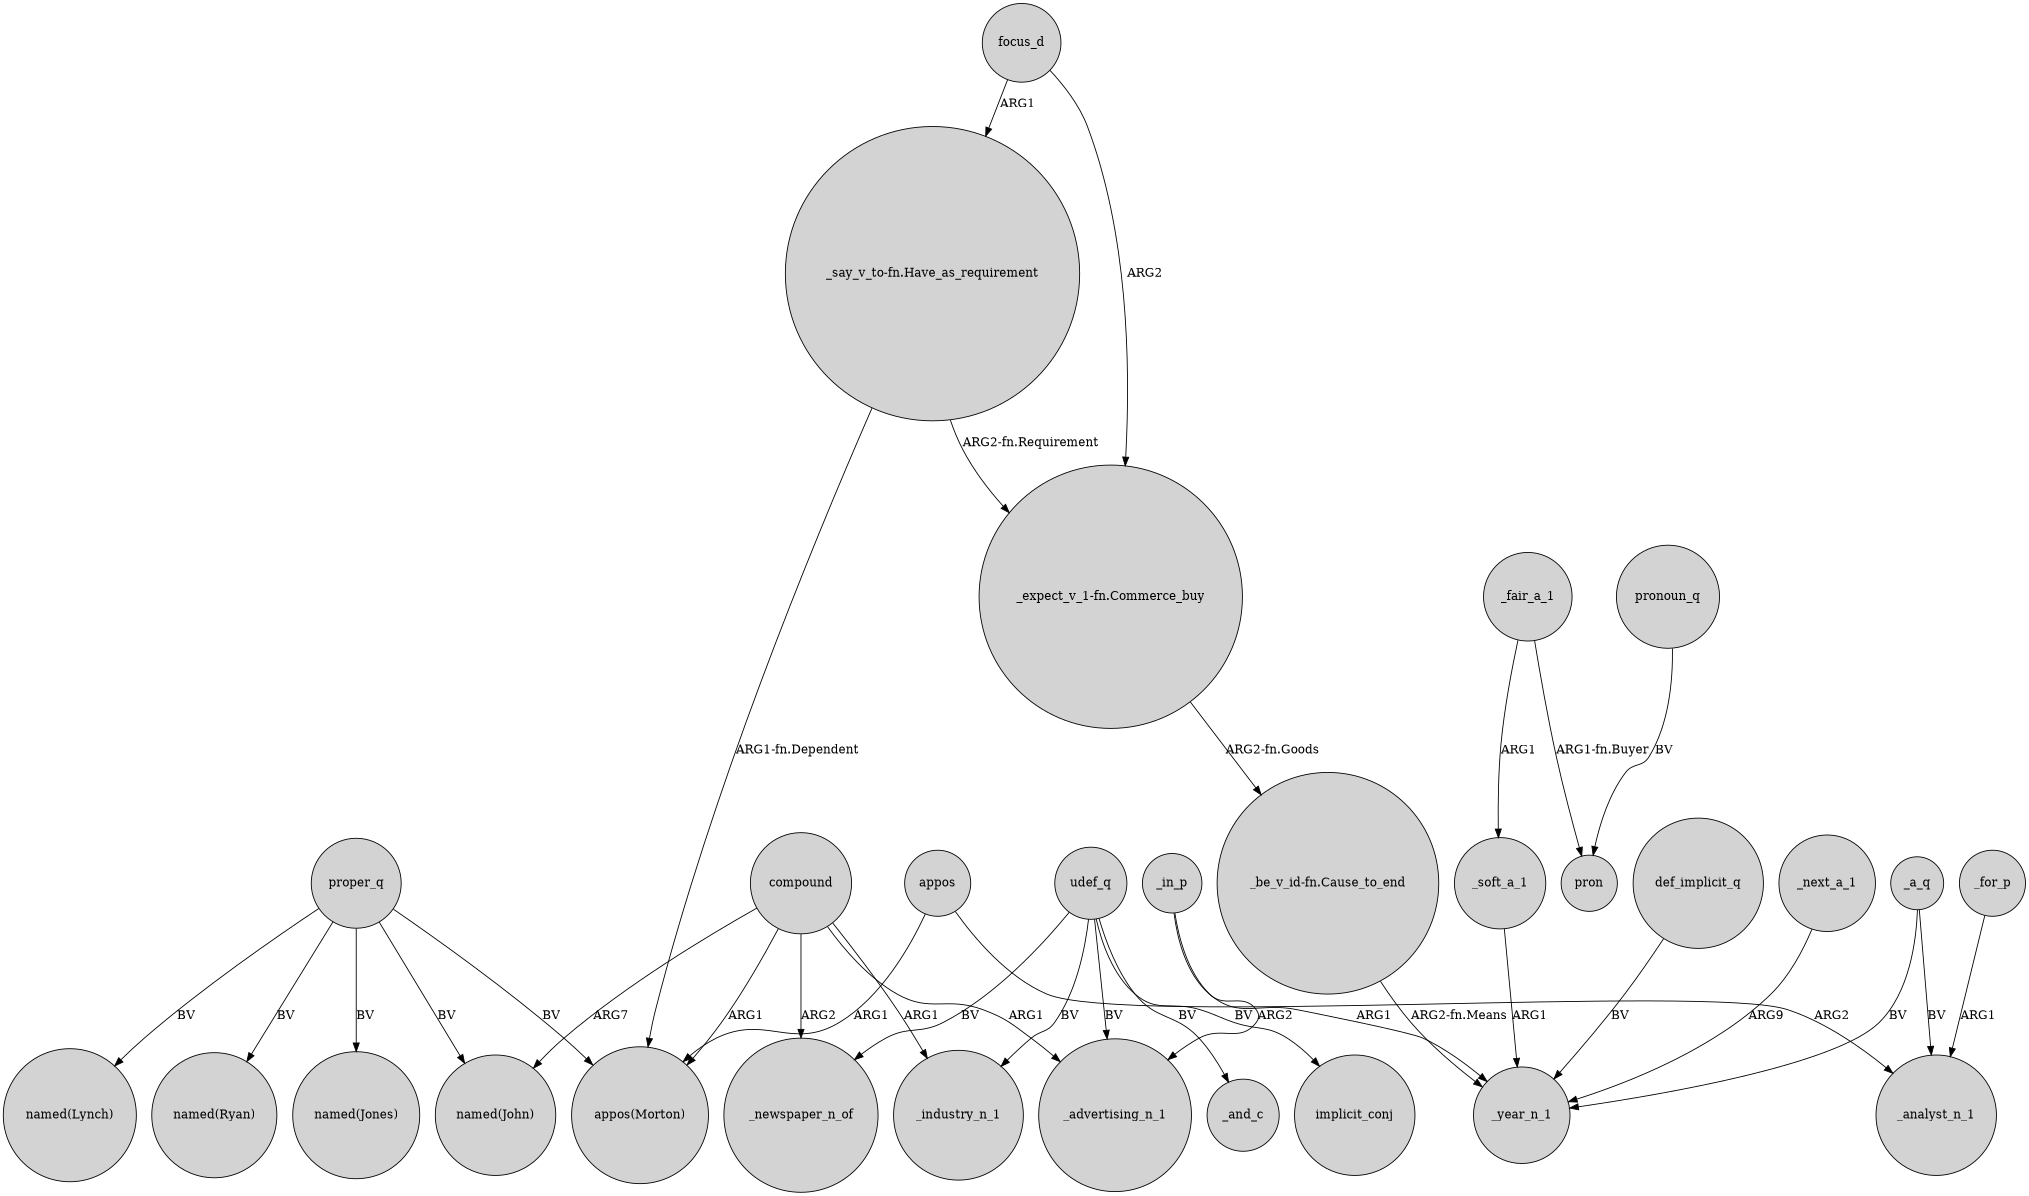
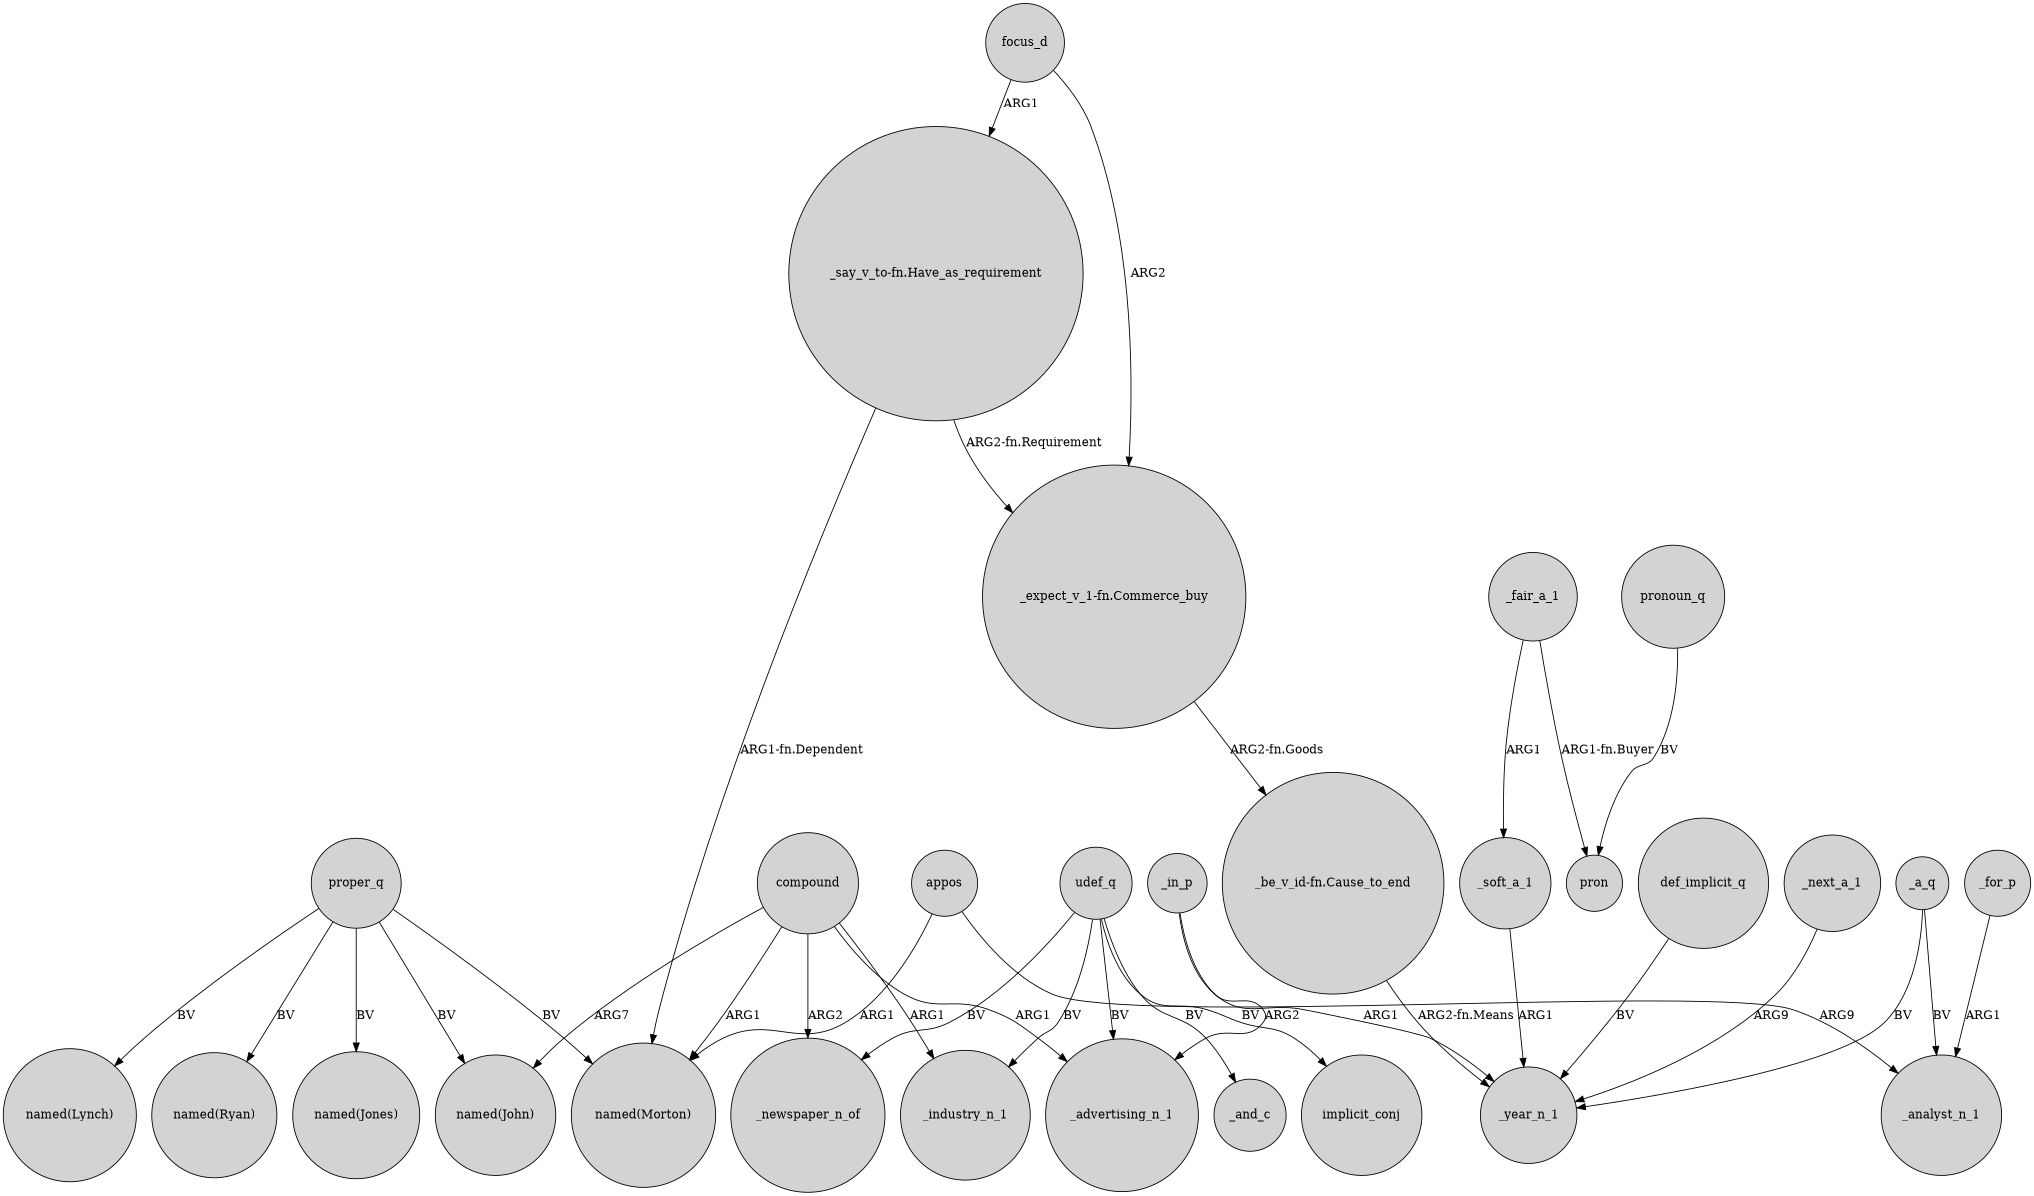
(1832, 1016) -> (1837, 1016)
(640, 1115) -> (643, 1115)
